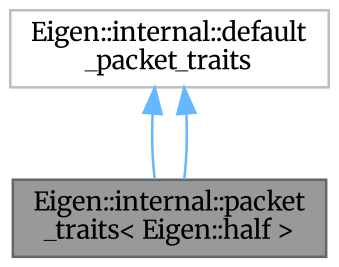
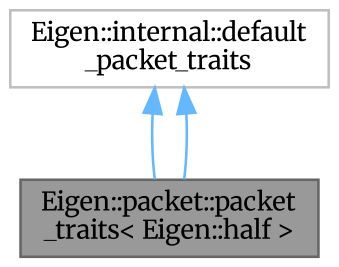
(169, 218) -> (169, 218)
